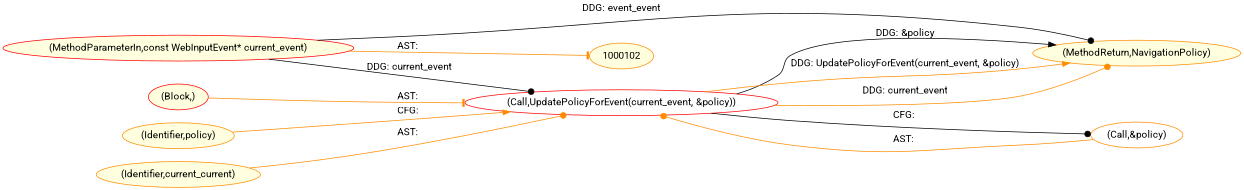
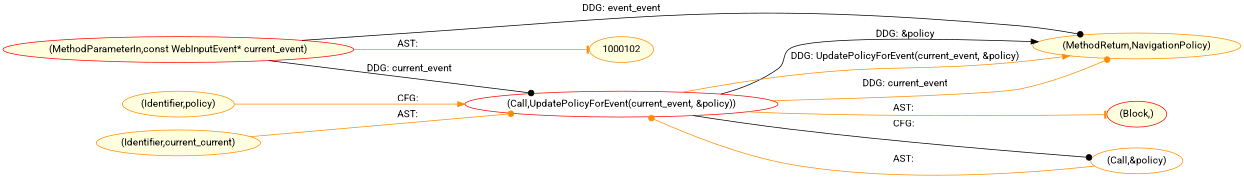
(335, 101) -> (925, 116)
